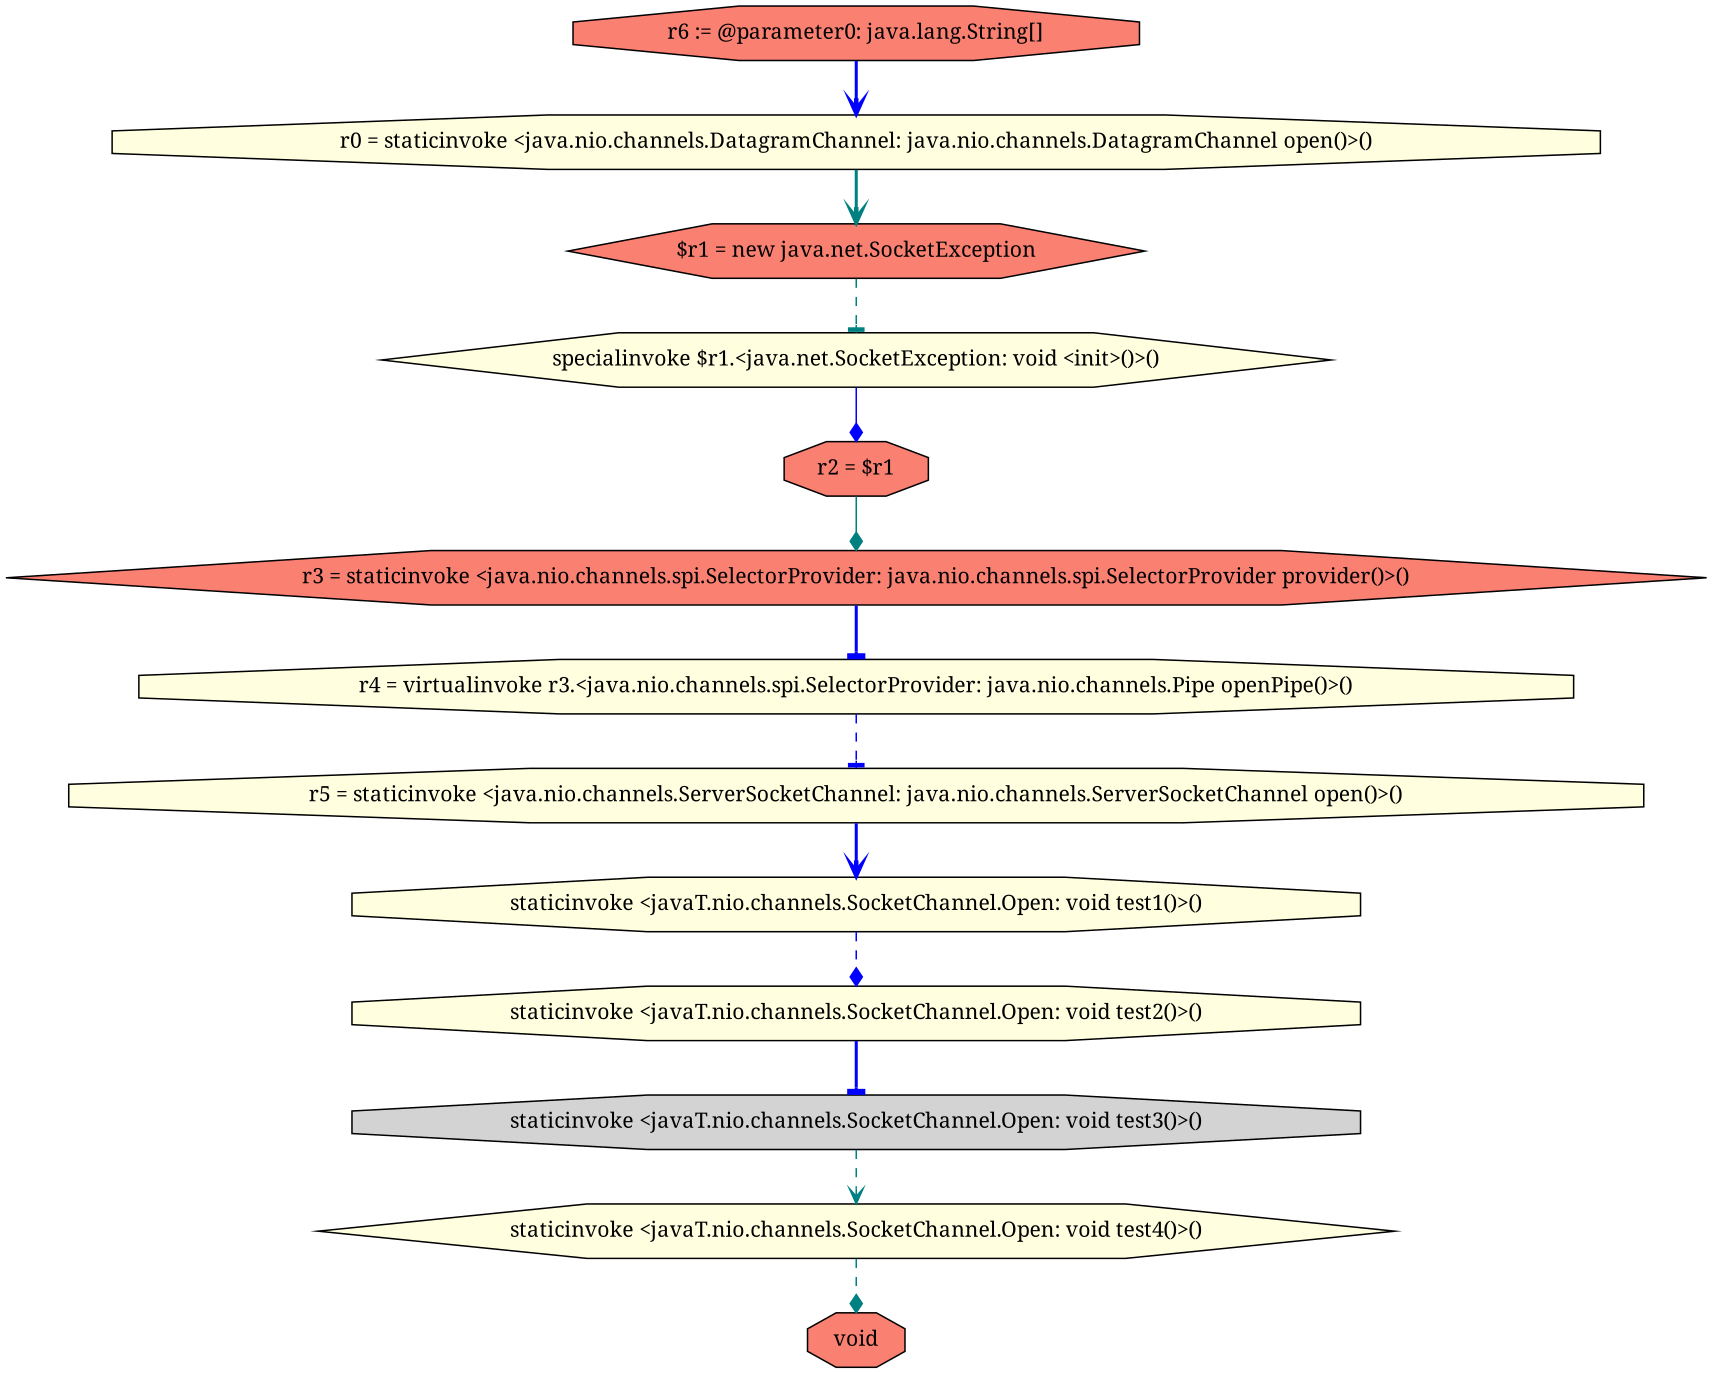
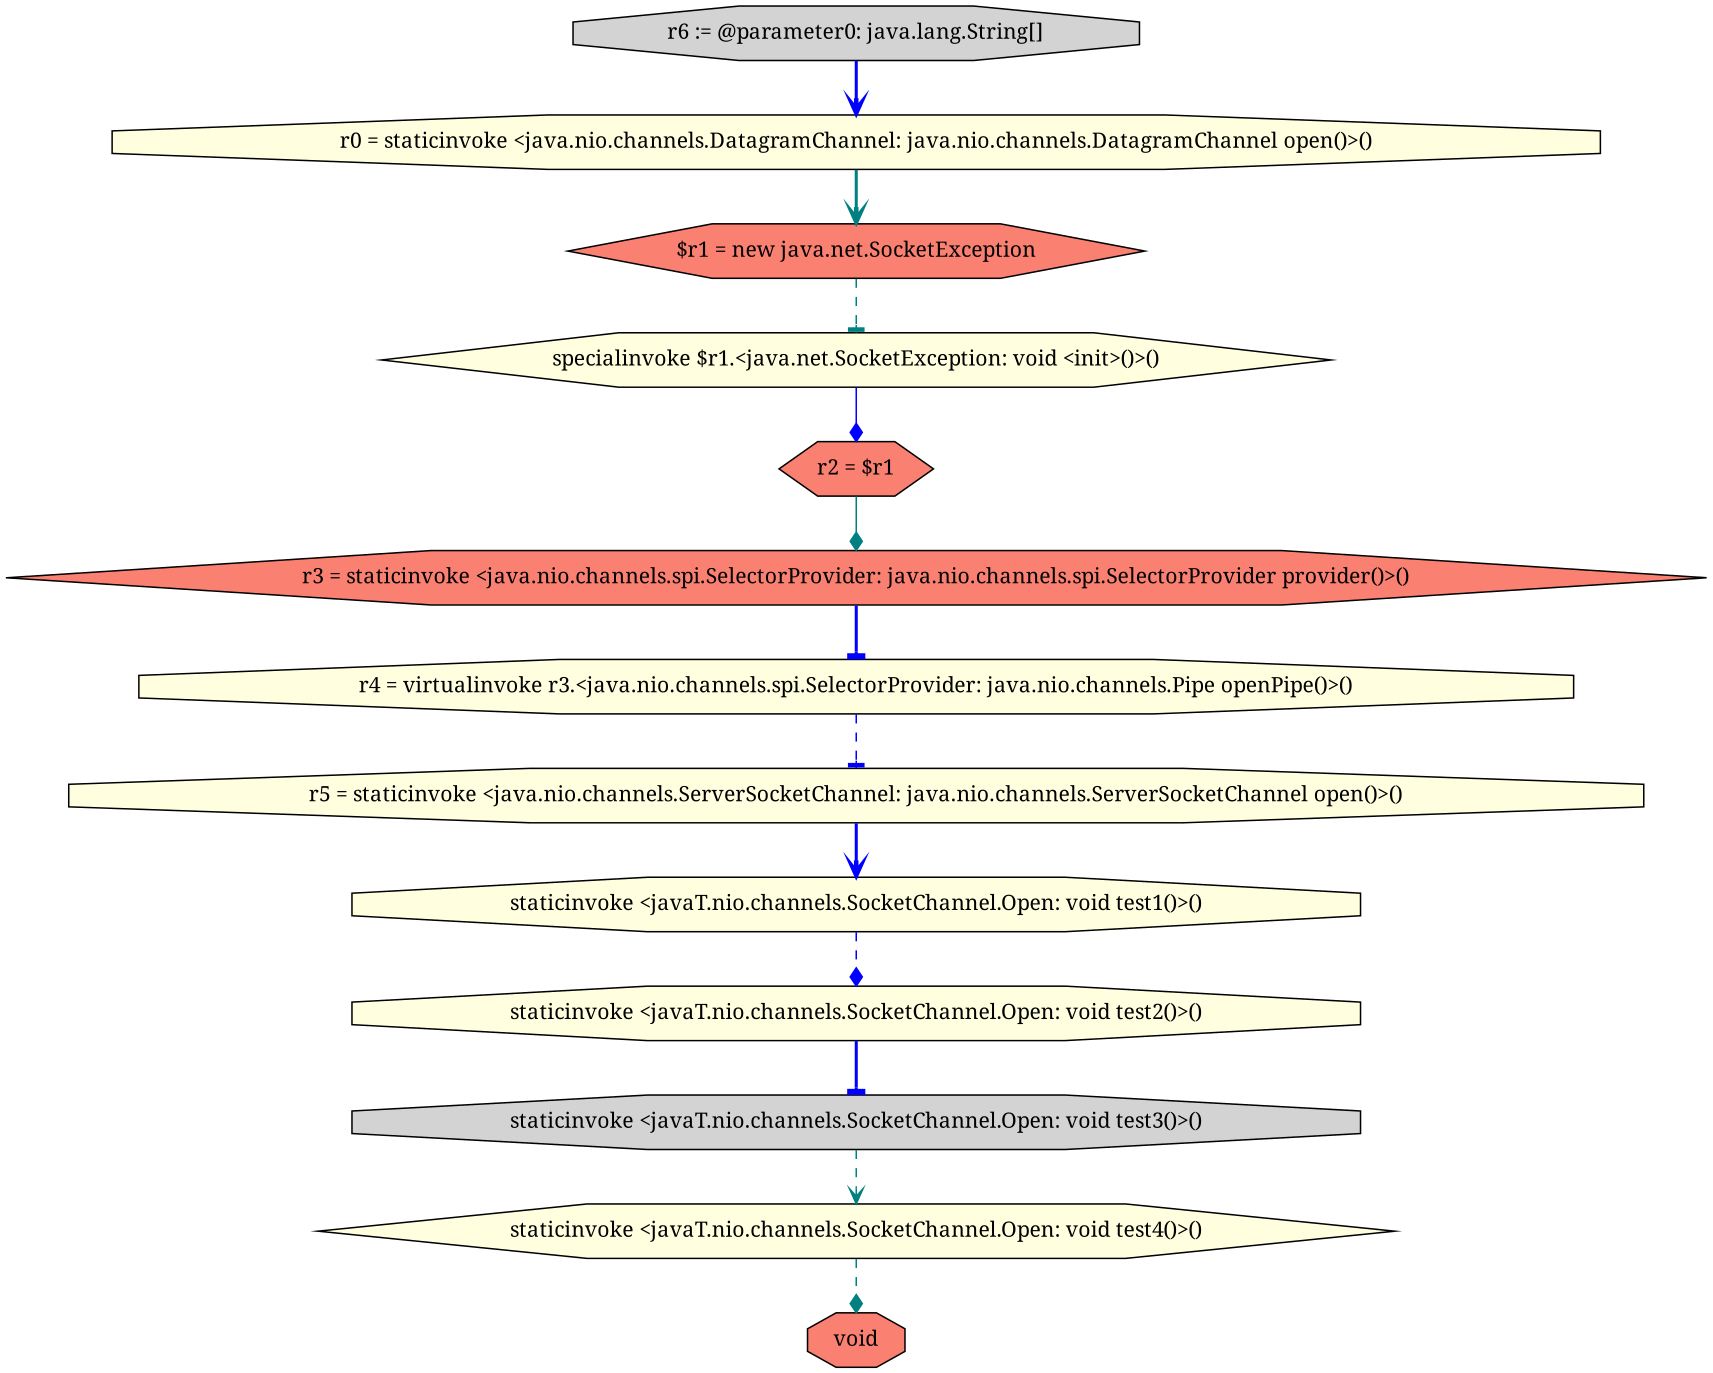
(856, 33) -> (856, 33)
(856, 469) -> (856, 469)
